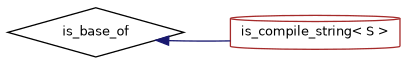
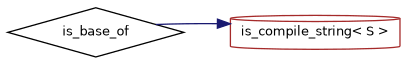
(200, 41) -> (187, 24)
